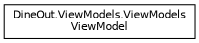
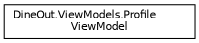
(100, 22) -> (100, 22)
